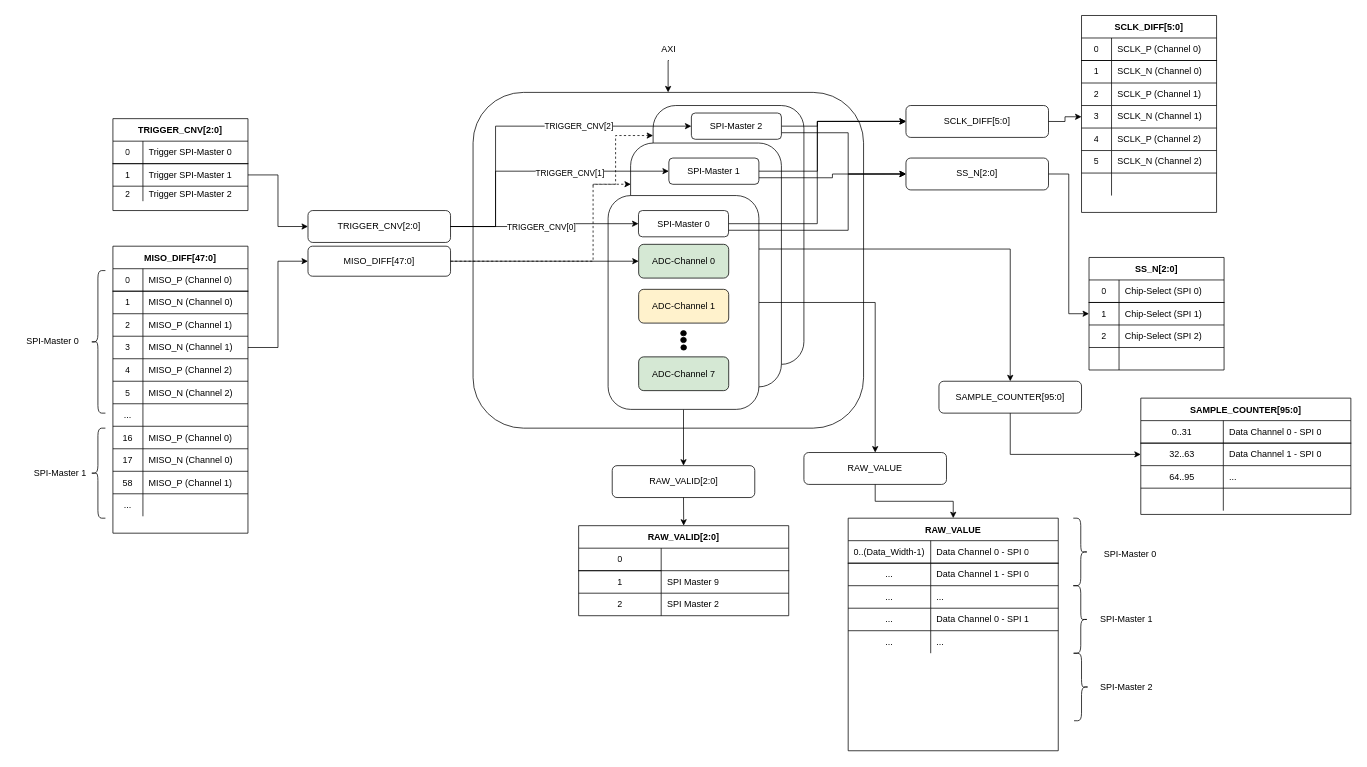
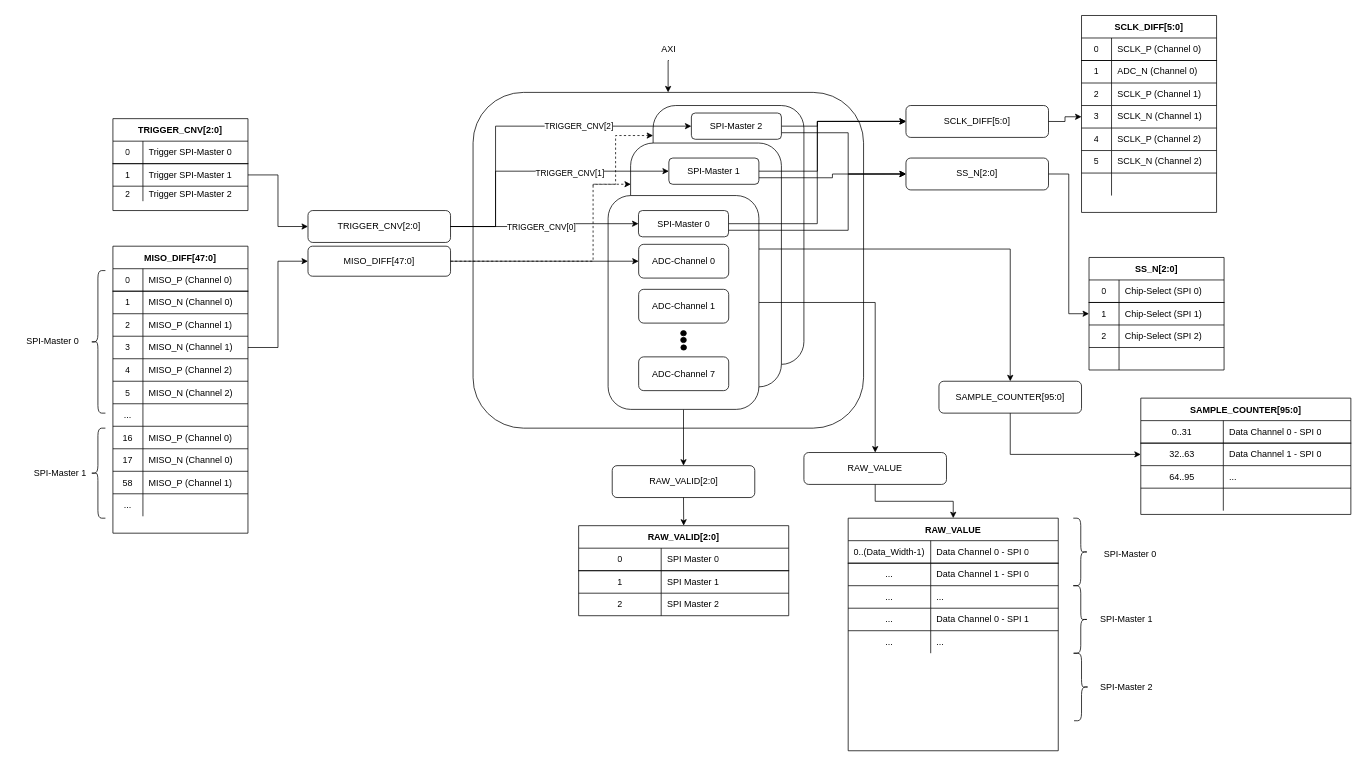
(1159, 72) -> (1156, 72)
(683, 261) -> (683, 261)
(683, 306) -> (683, 306)
(683, 374) -> (683, 374)
none -> (725, 559)
(695, 582) -> (695, 582)
